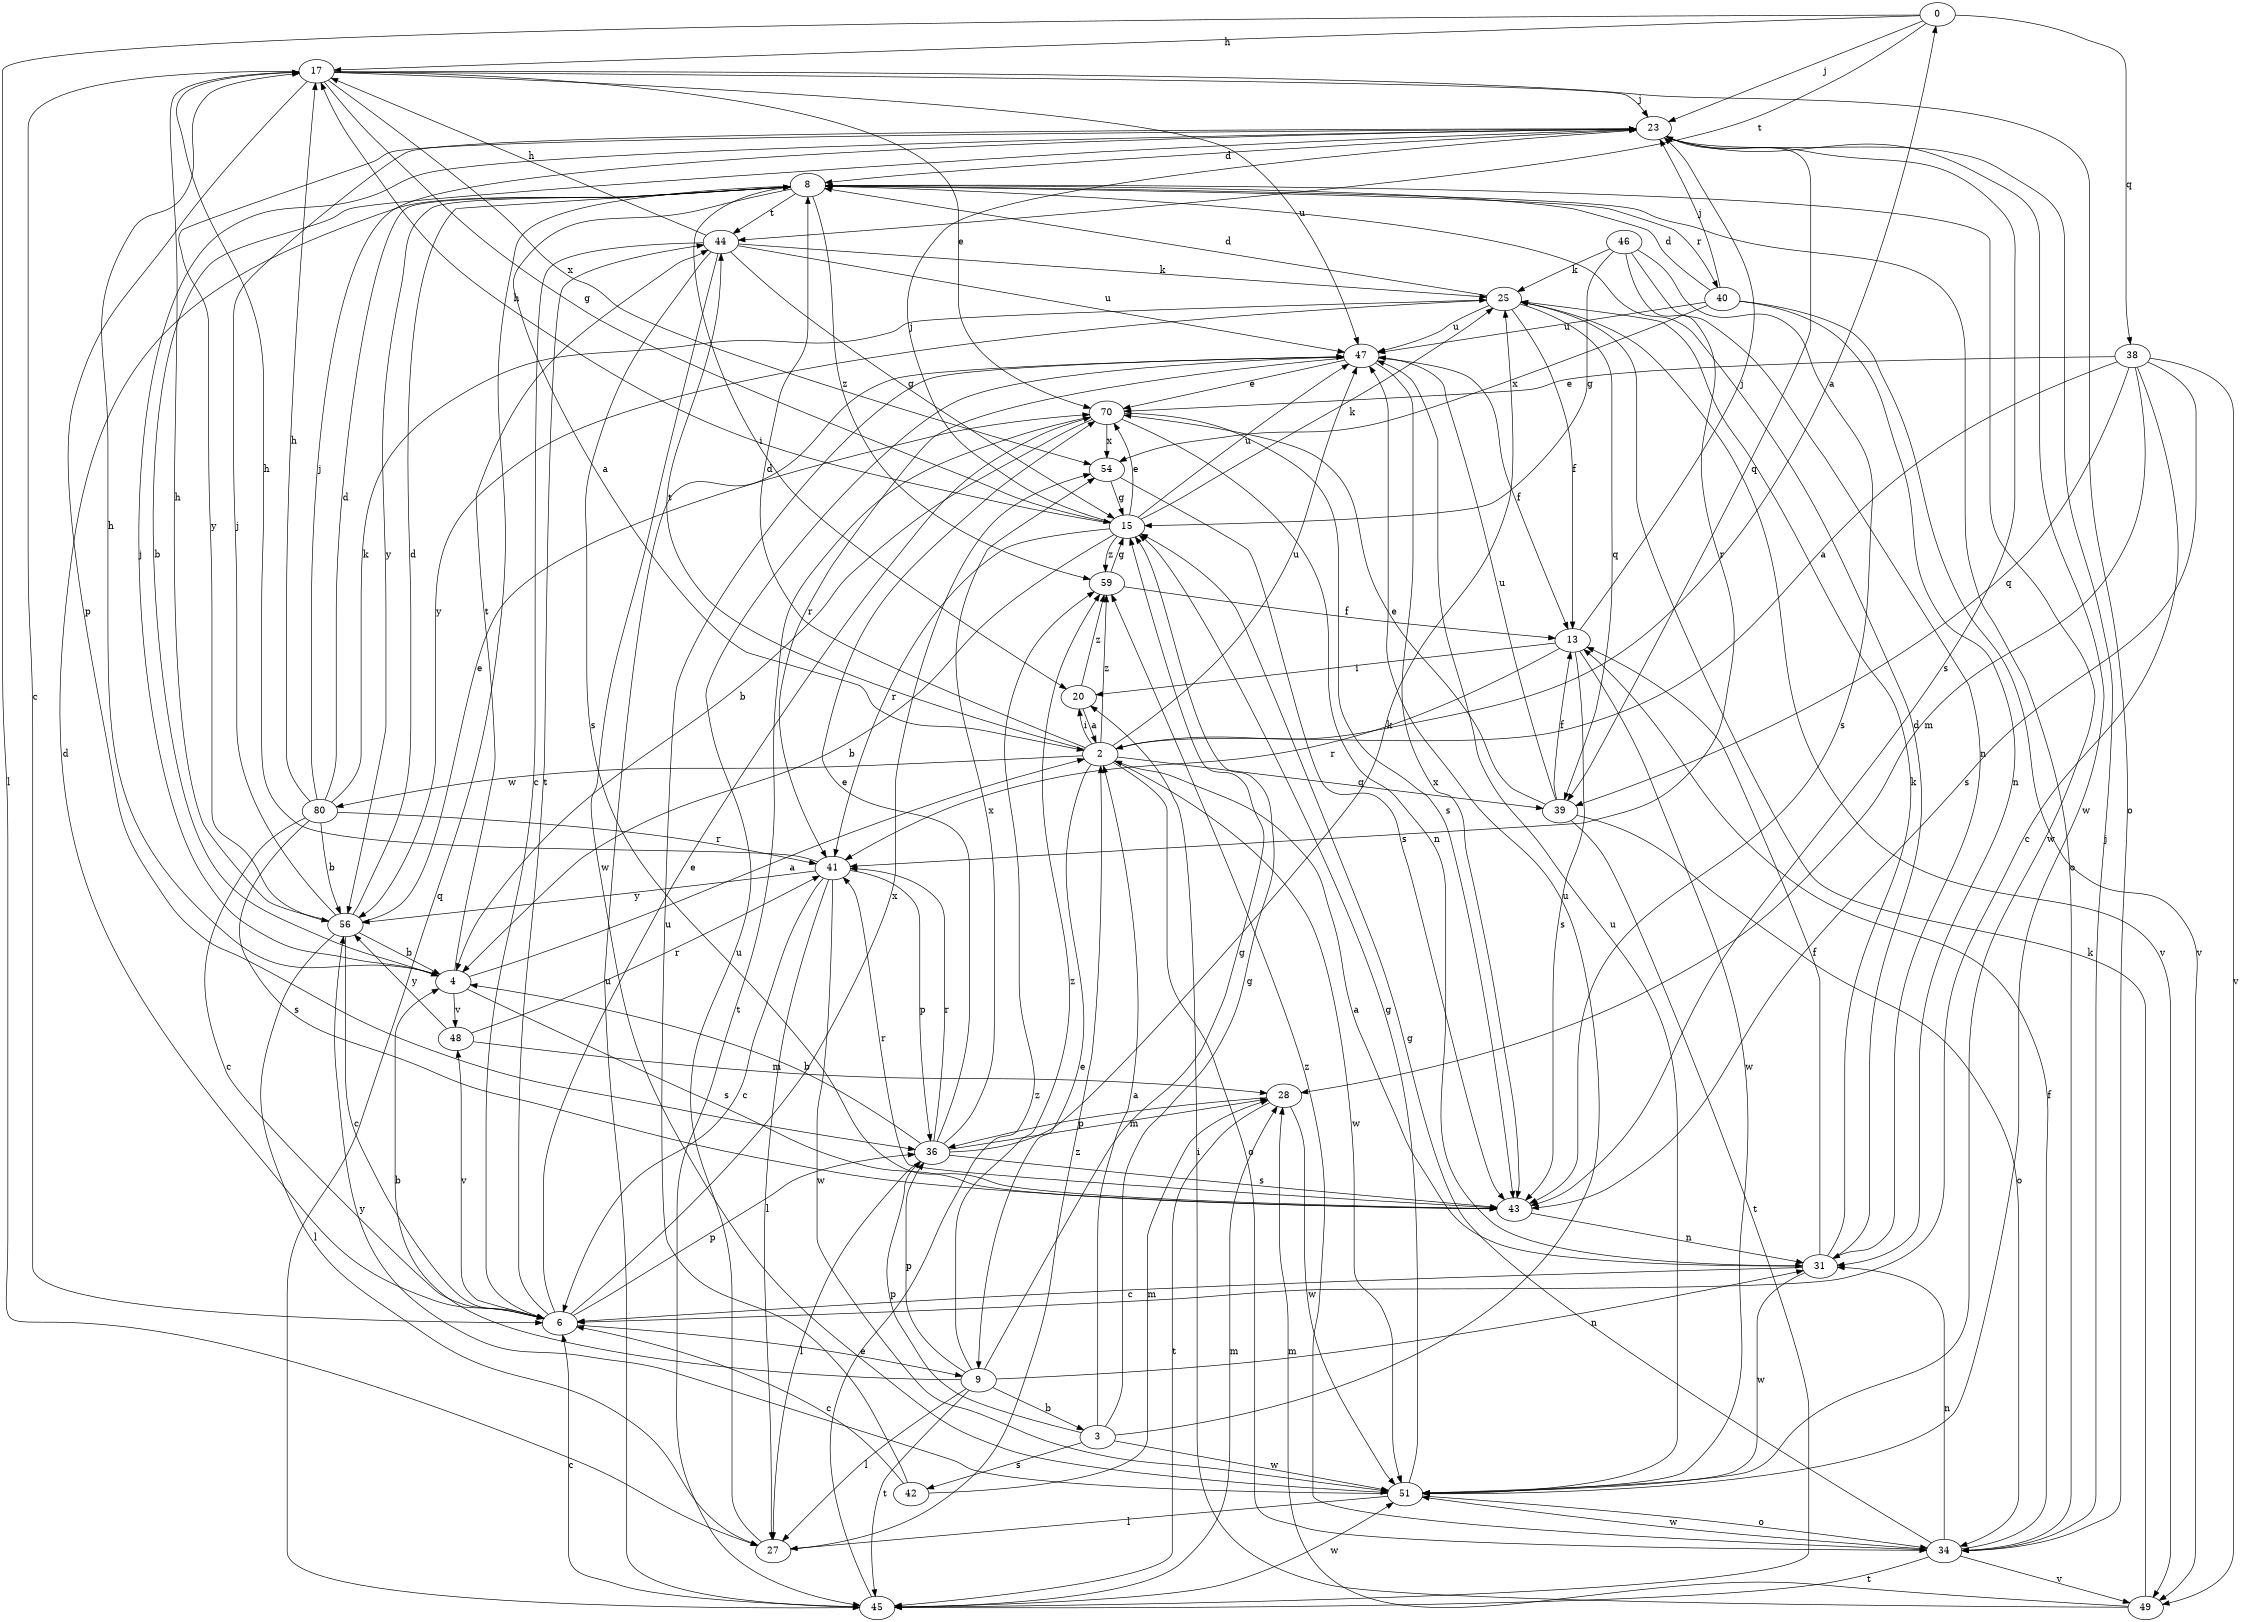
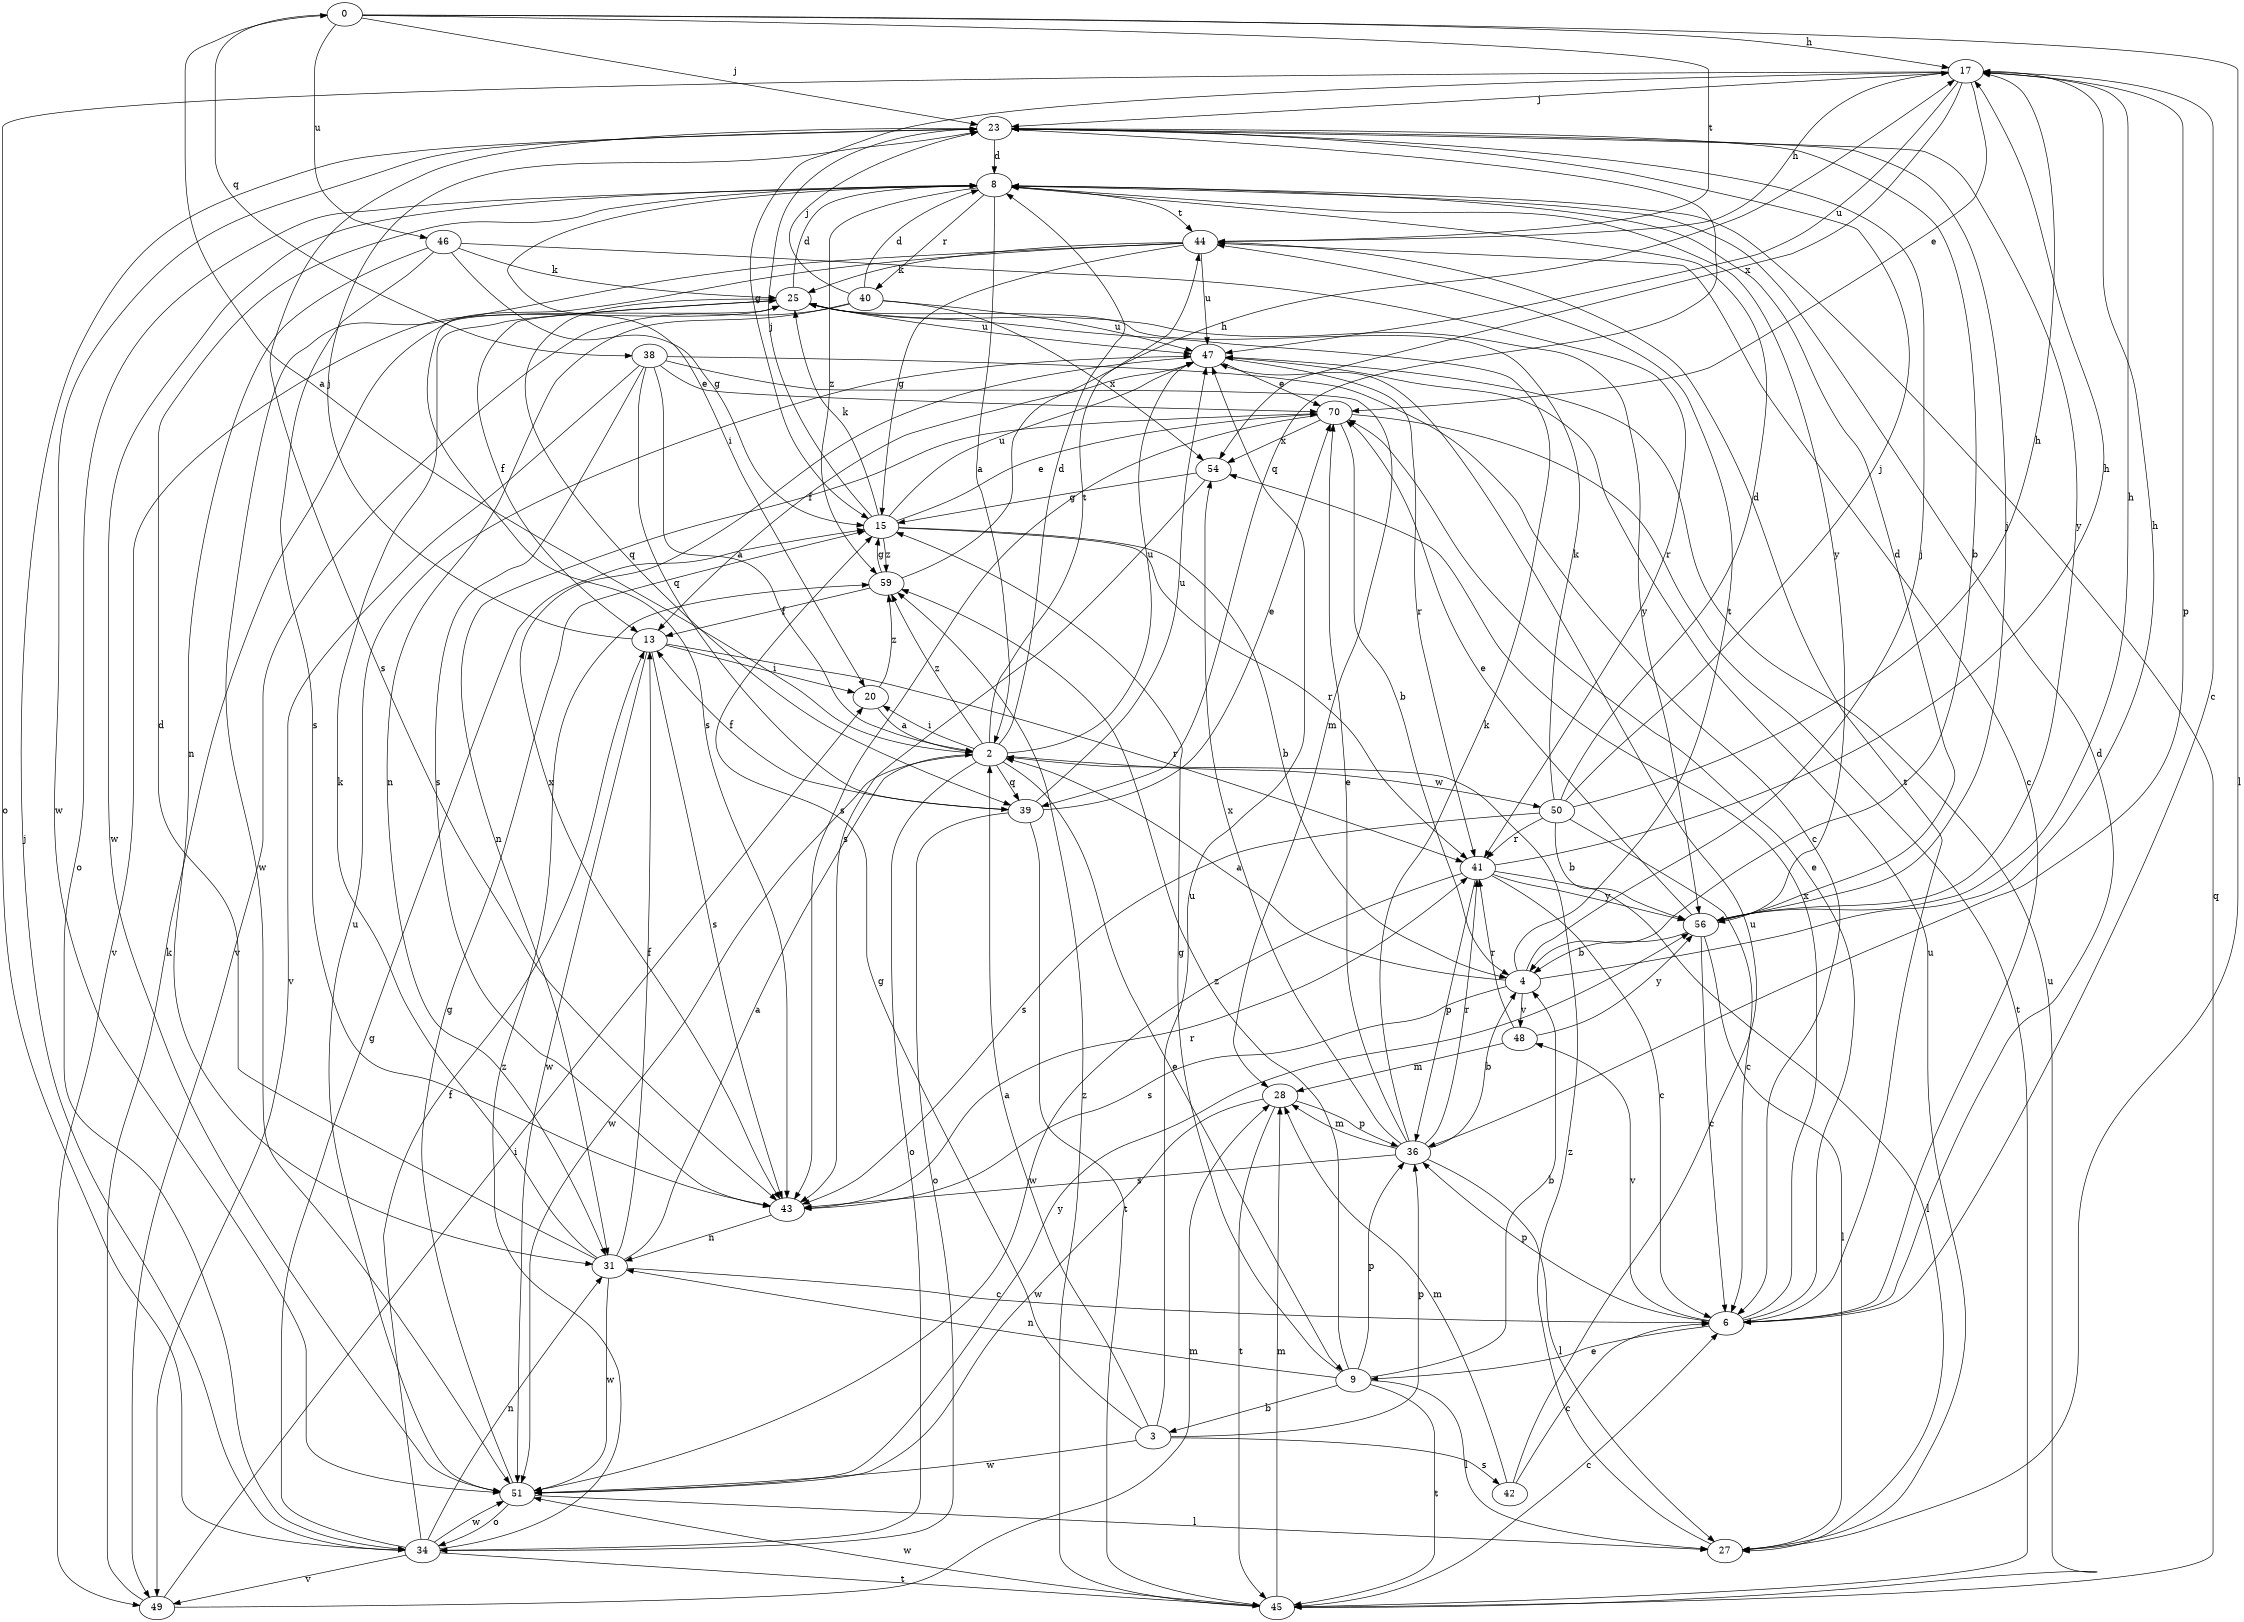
none -> (315, 161)
(640, 389) -> (1387, 288)
(320, 811) -> (1557, 811)
